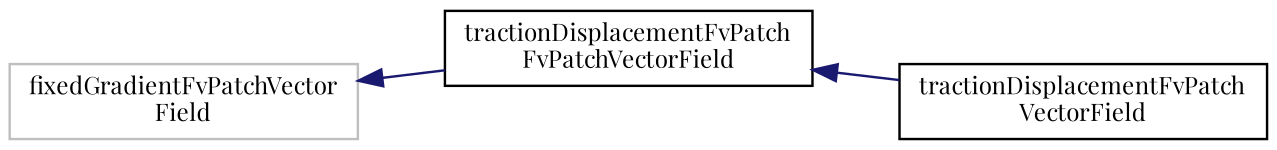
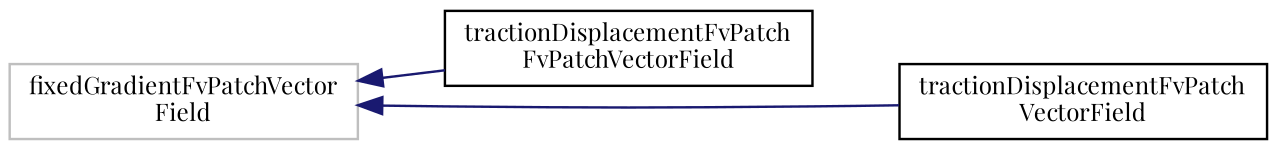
(868, 76) -> (641, 107)
